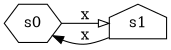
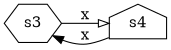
(33, 23) -> (33, 23)
(138, 23) -> (138, 23)
